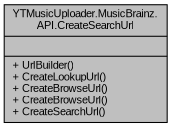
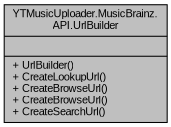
(86, 26) -> (86, 26)
